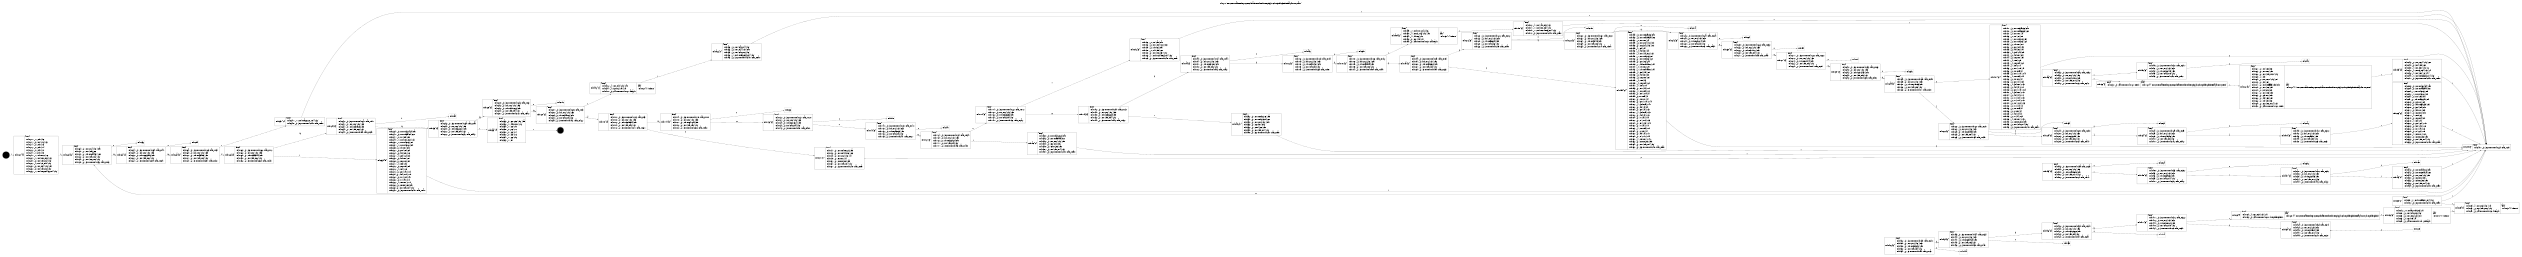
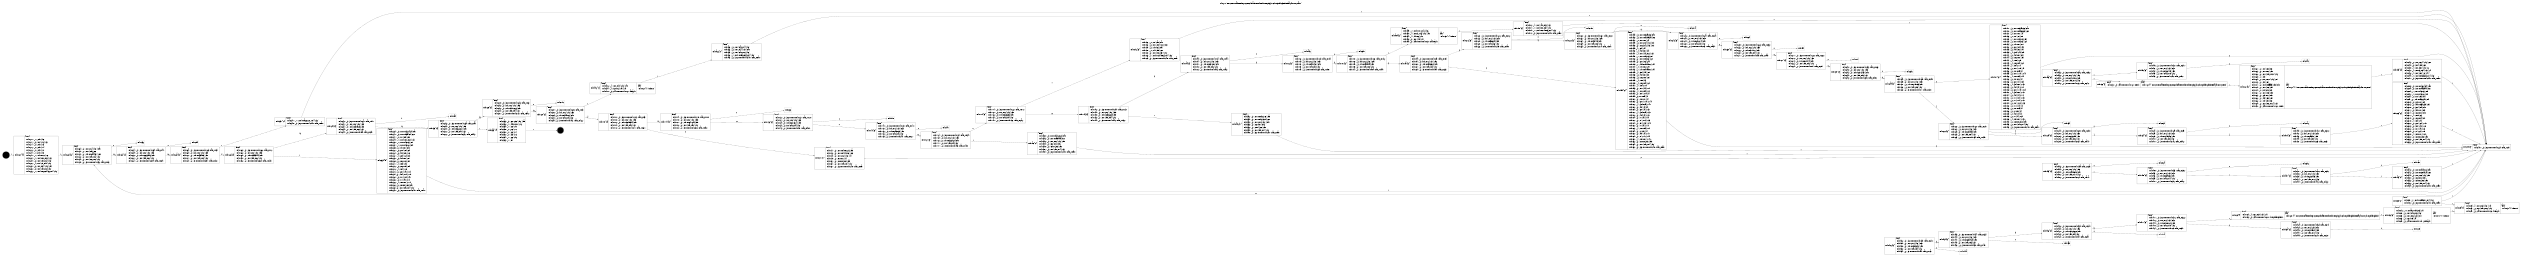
(2372, 231) -> (2371, 229)
